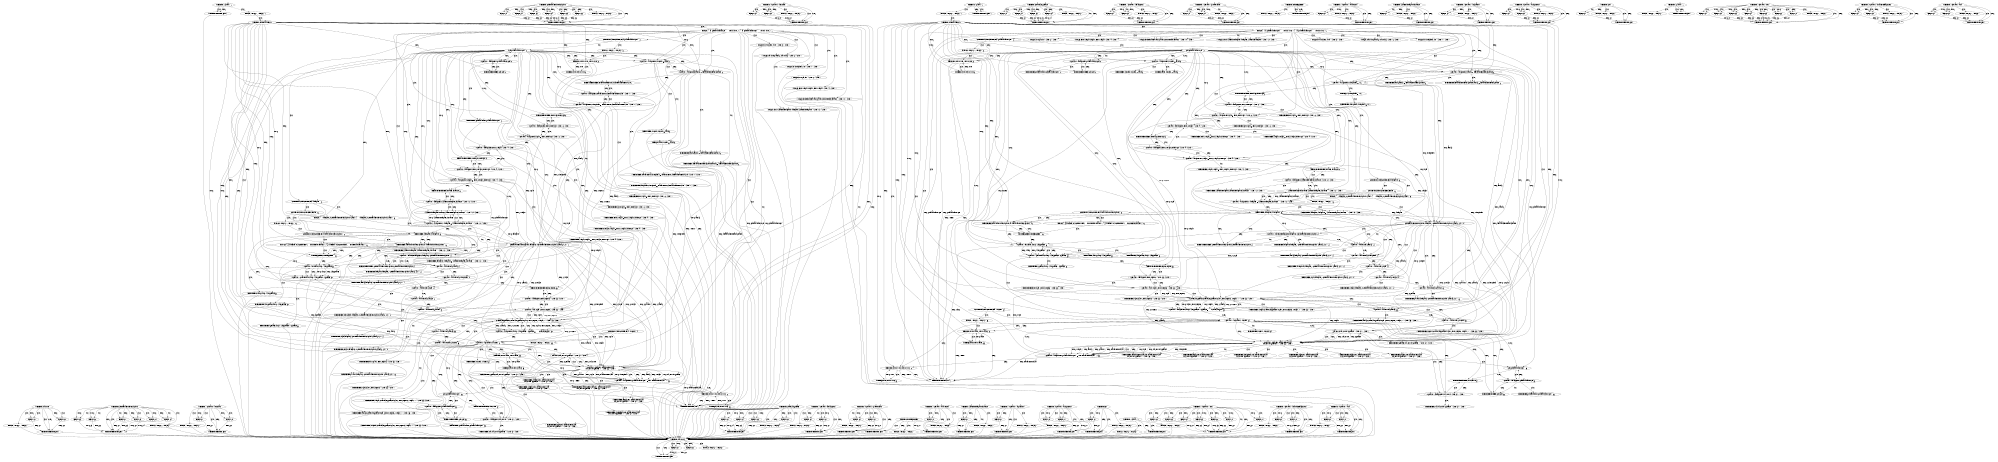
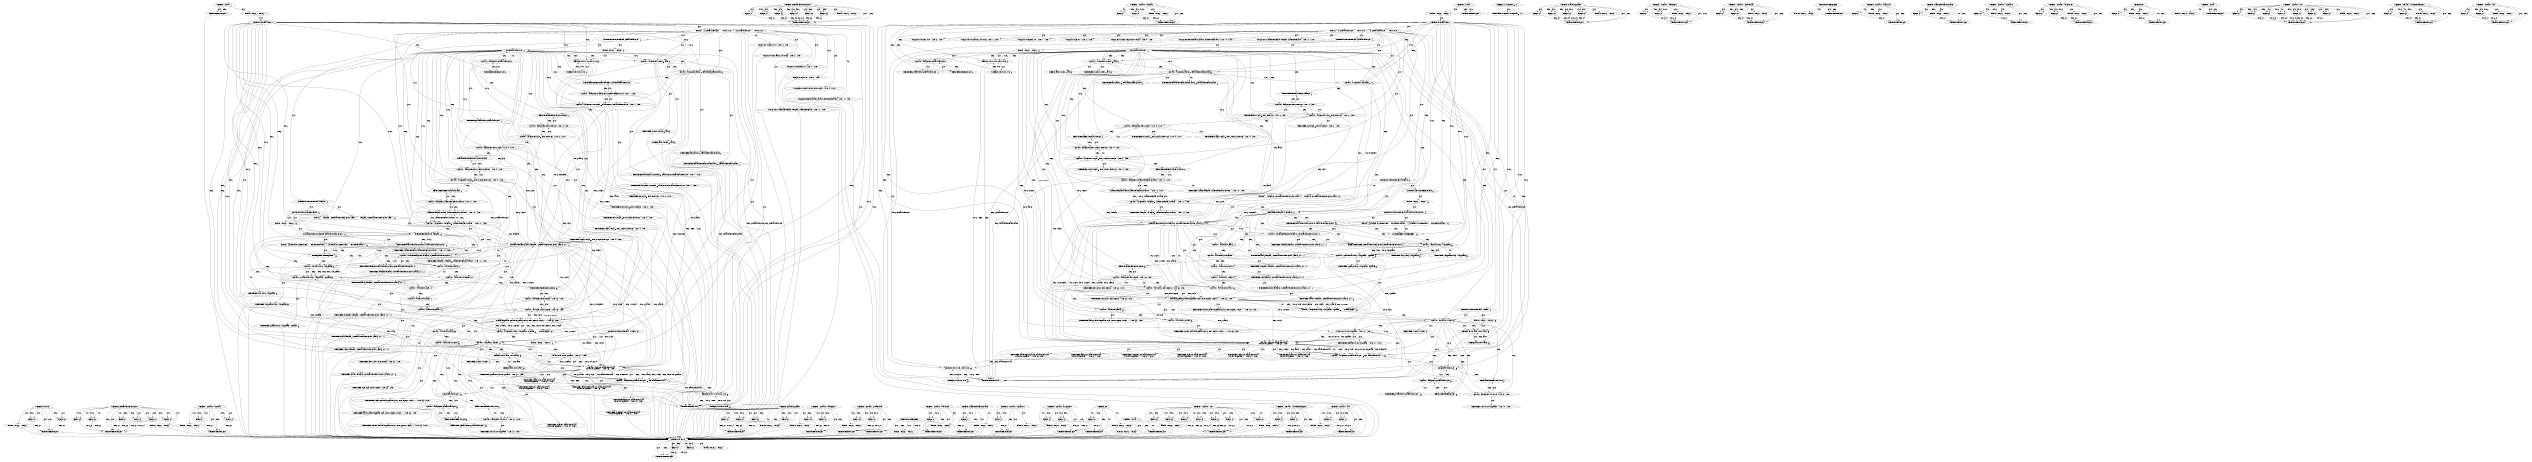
(1349, 88) -> none
